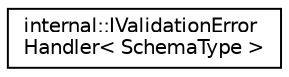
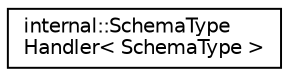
(144, 38) -> (144, 38)
